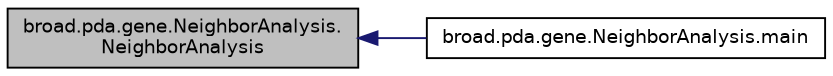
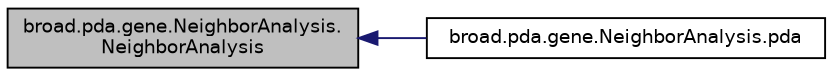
(626, 38) -> (626, 38)
